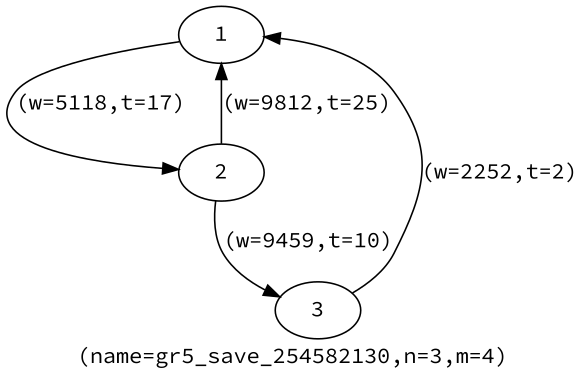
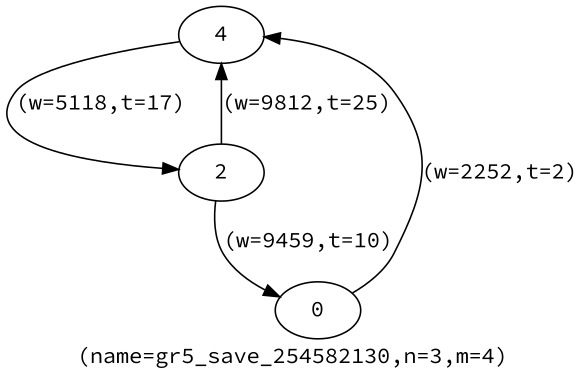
(221, 35) -> (221, 35)
(318, 310) -> (318, 310)
